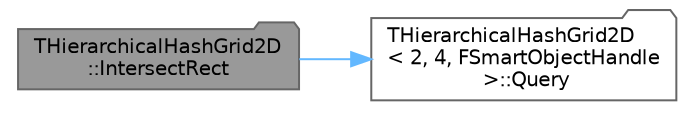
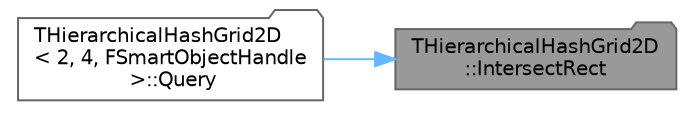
(325, 59) -> (349, 59)
